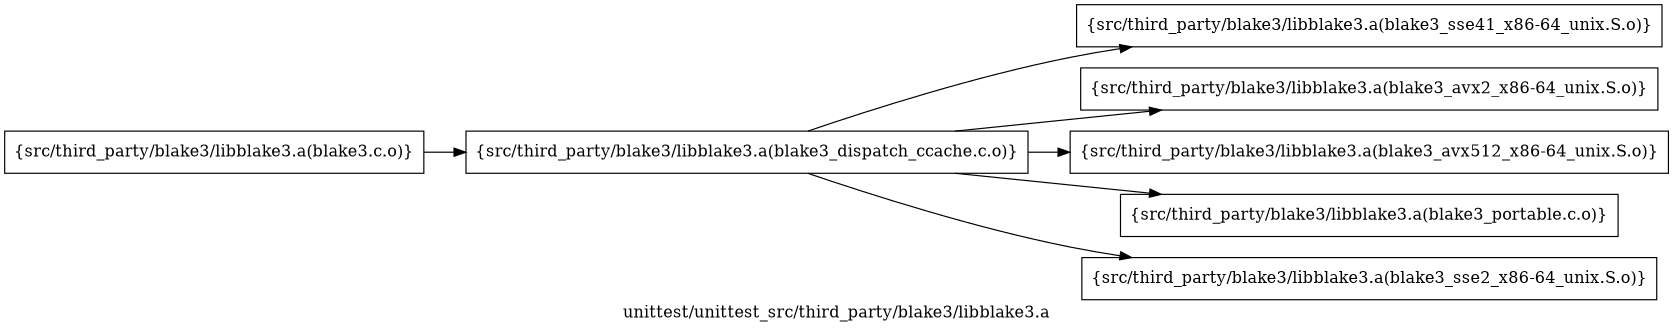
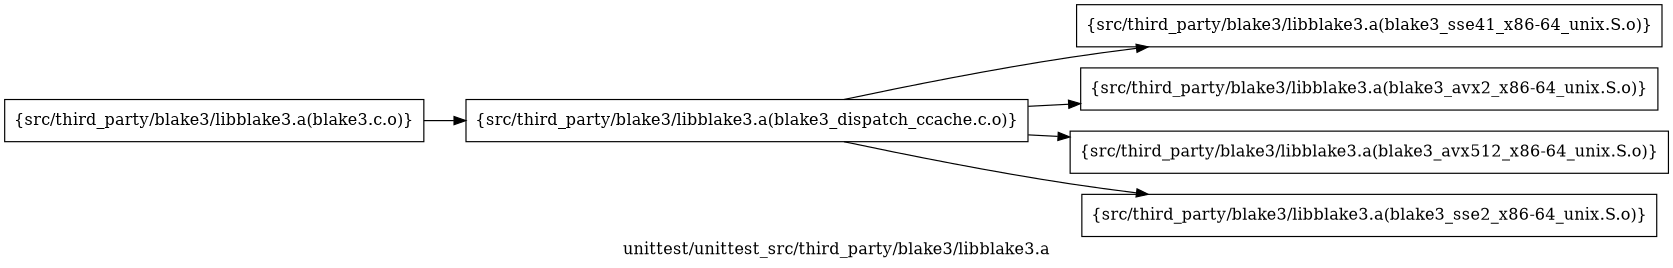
(1369, 215) -> none
